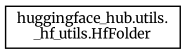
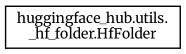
(93, 27) -> (93, 27)
